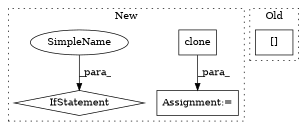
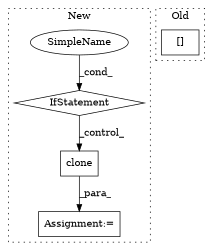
(95, 73) -> (96, 73)
none -> (79, 130)
